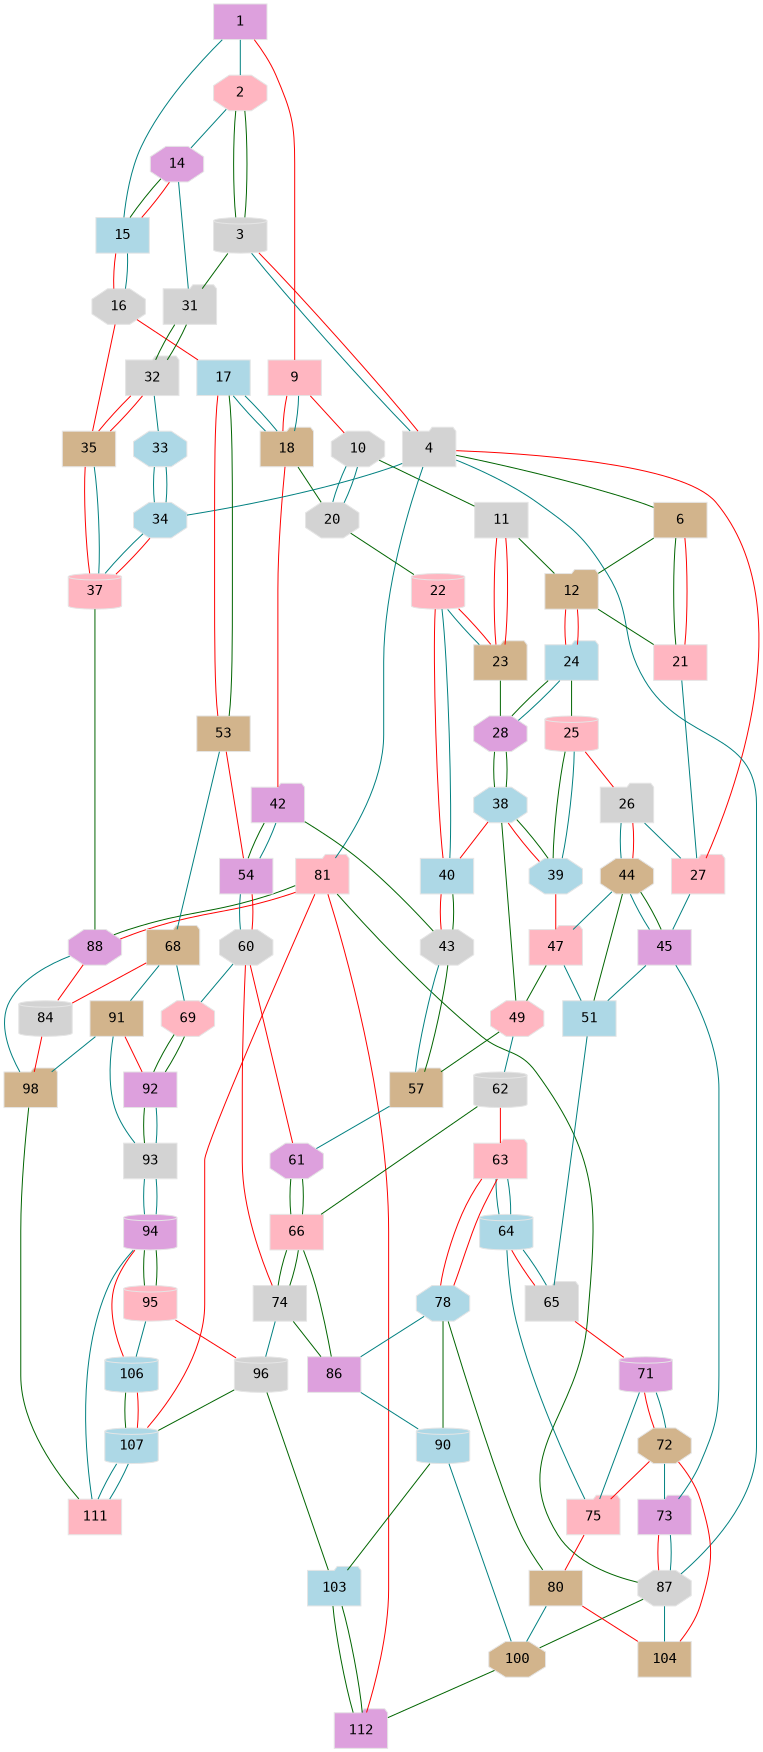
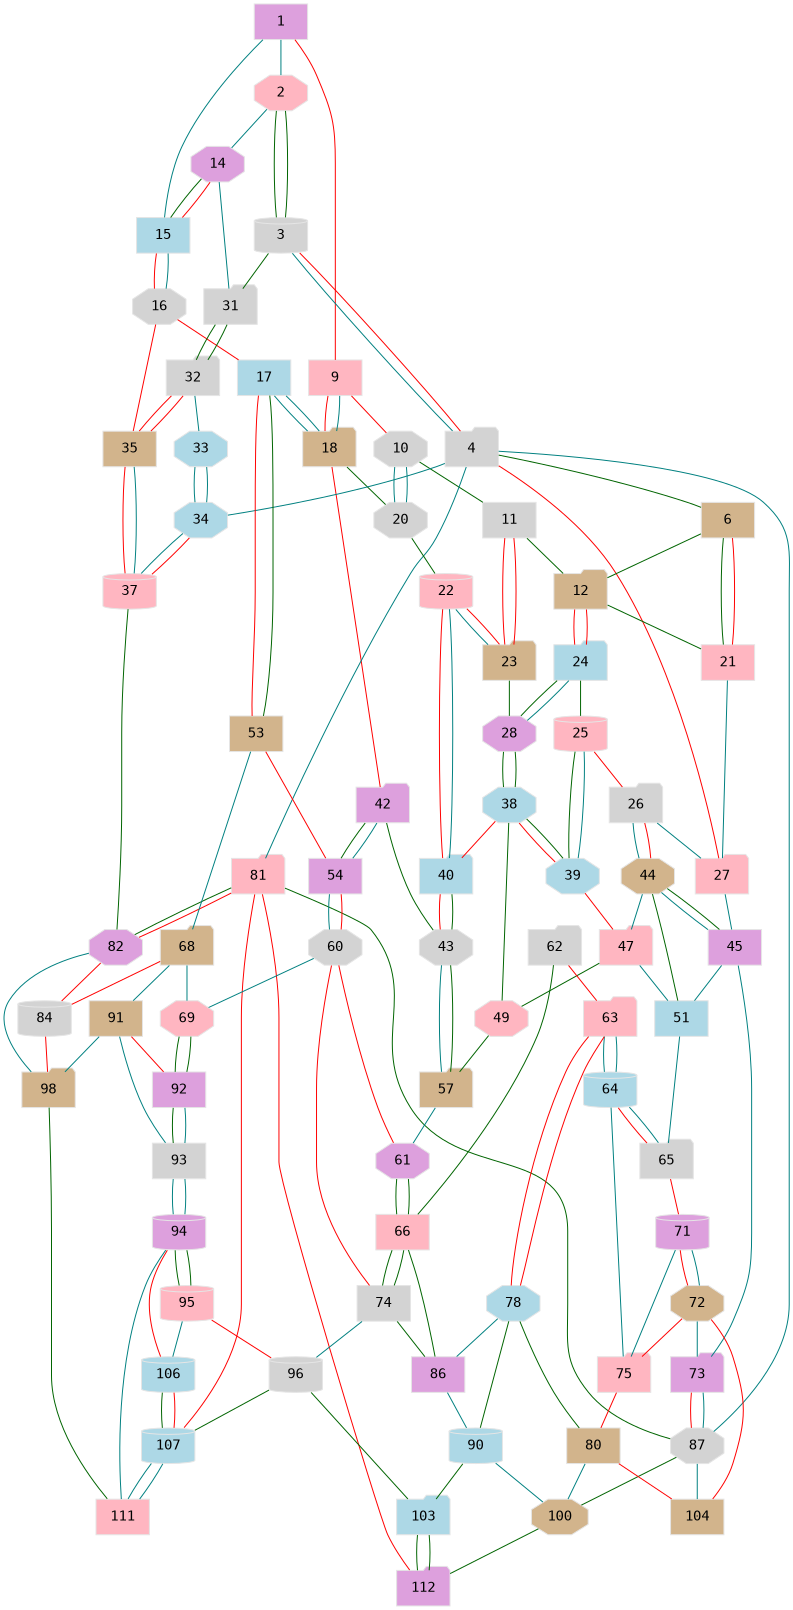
(447, 876) -> (446, 876)
(95, 947) -> (116, 947)
(508, 1058) -> none
(500, 1090) -> (555, 947)
